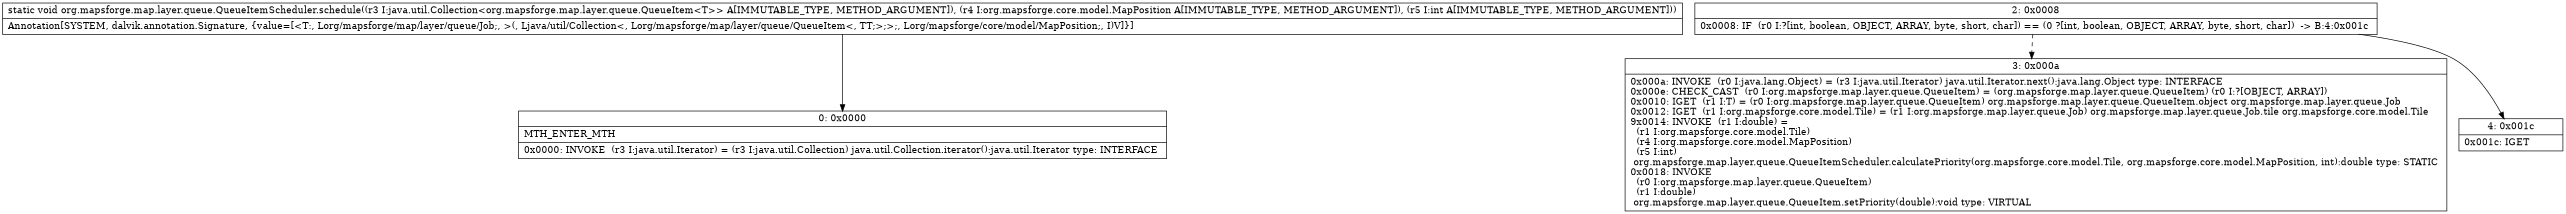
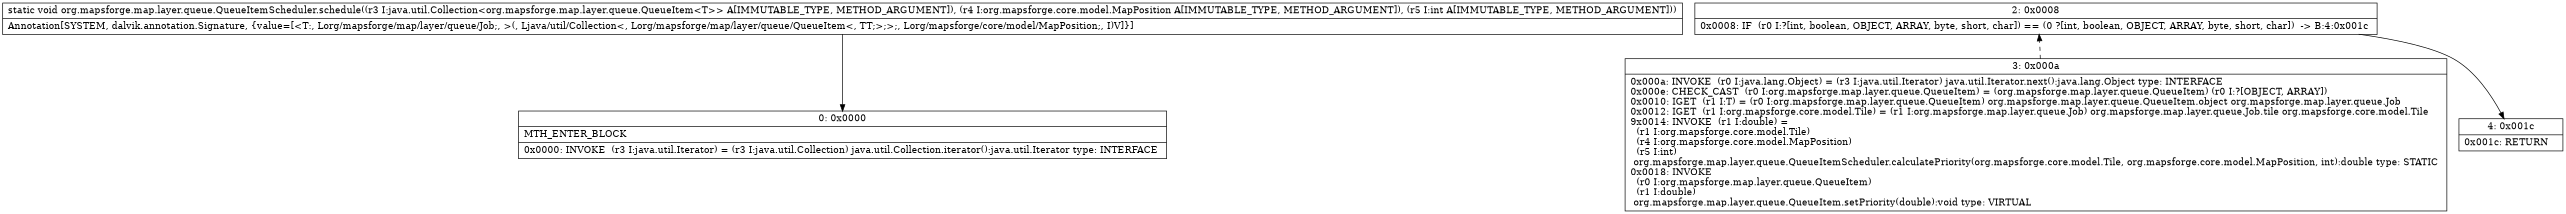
(2032, 43) -> (2040, 50)
(570, 134) -> (576, 134)
(2502, 143) -> (2511, 143)
